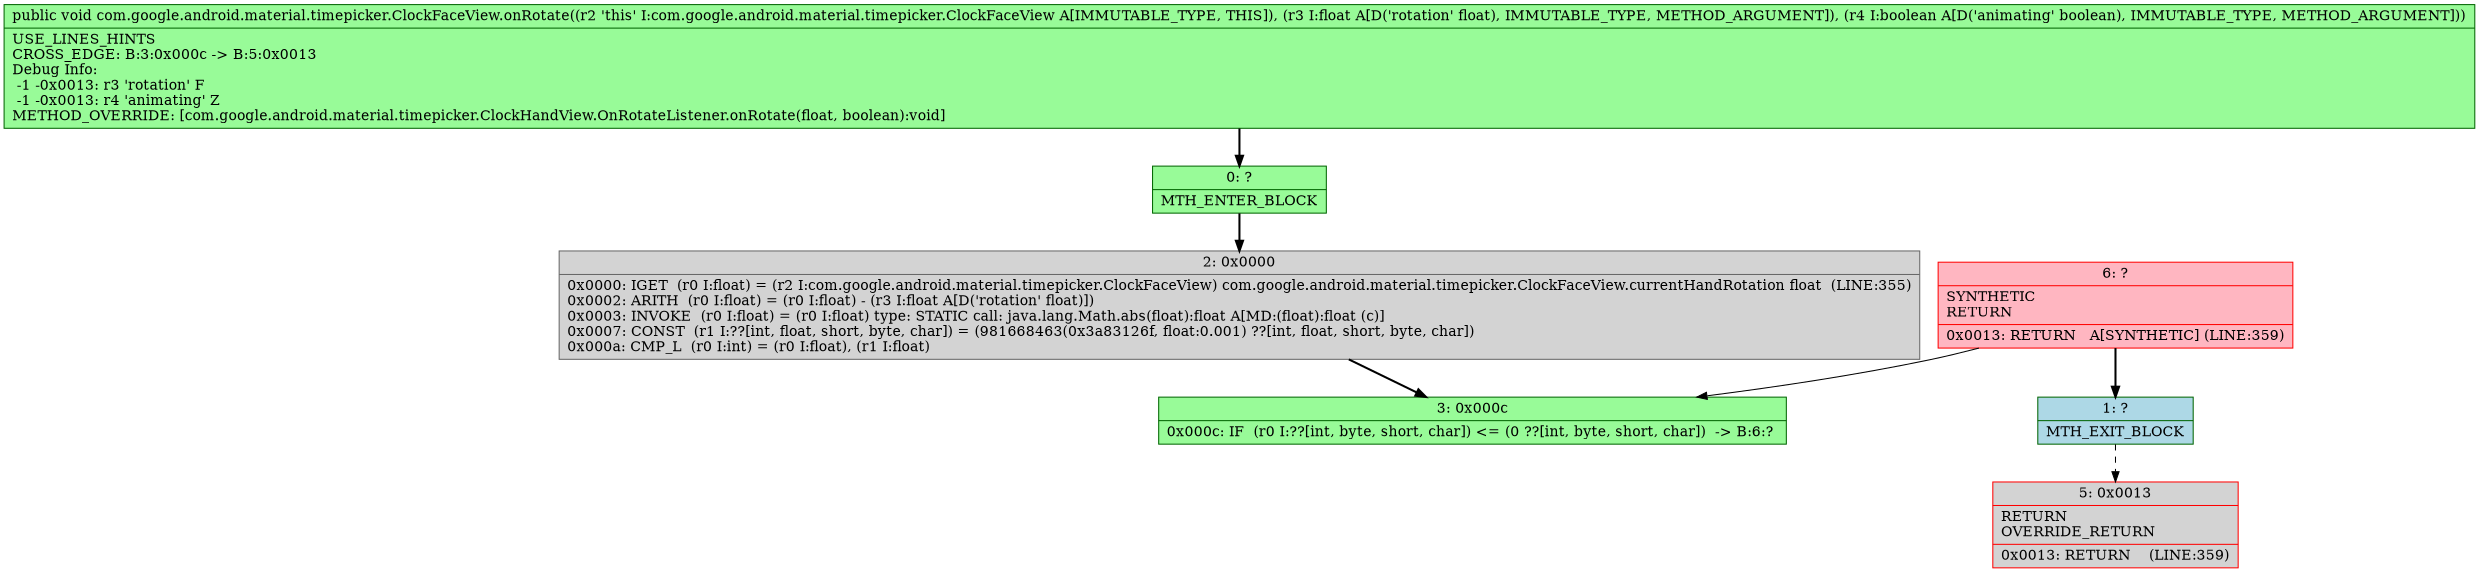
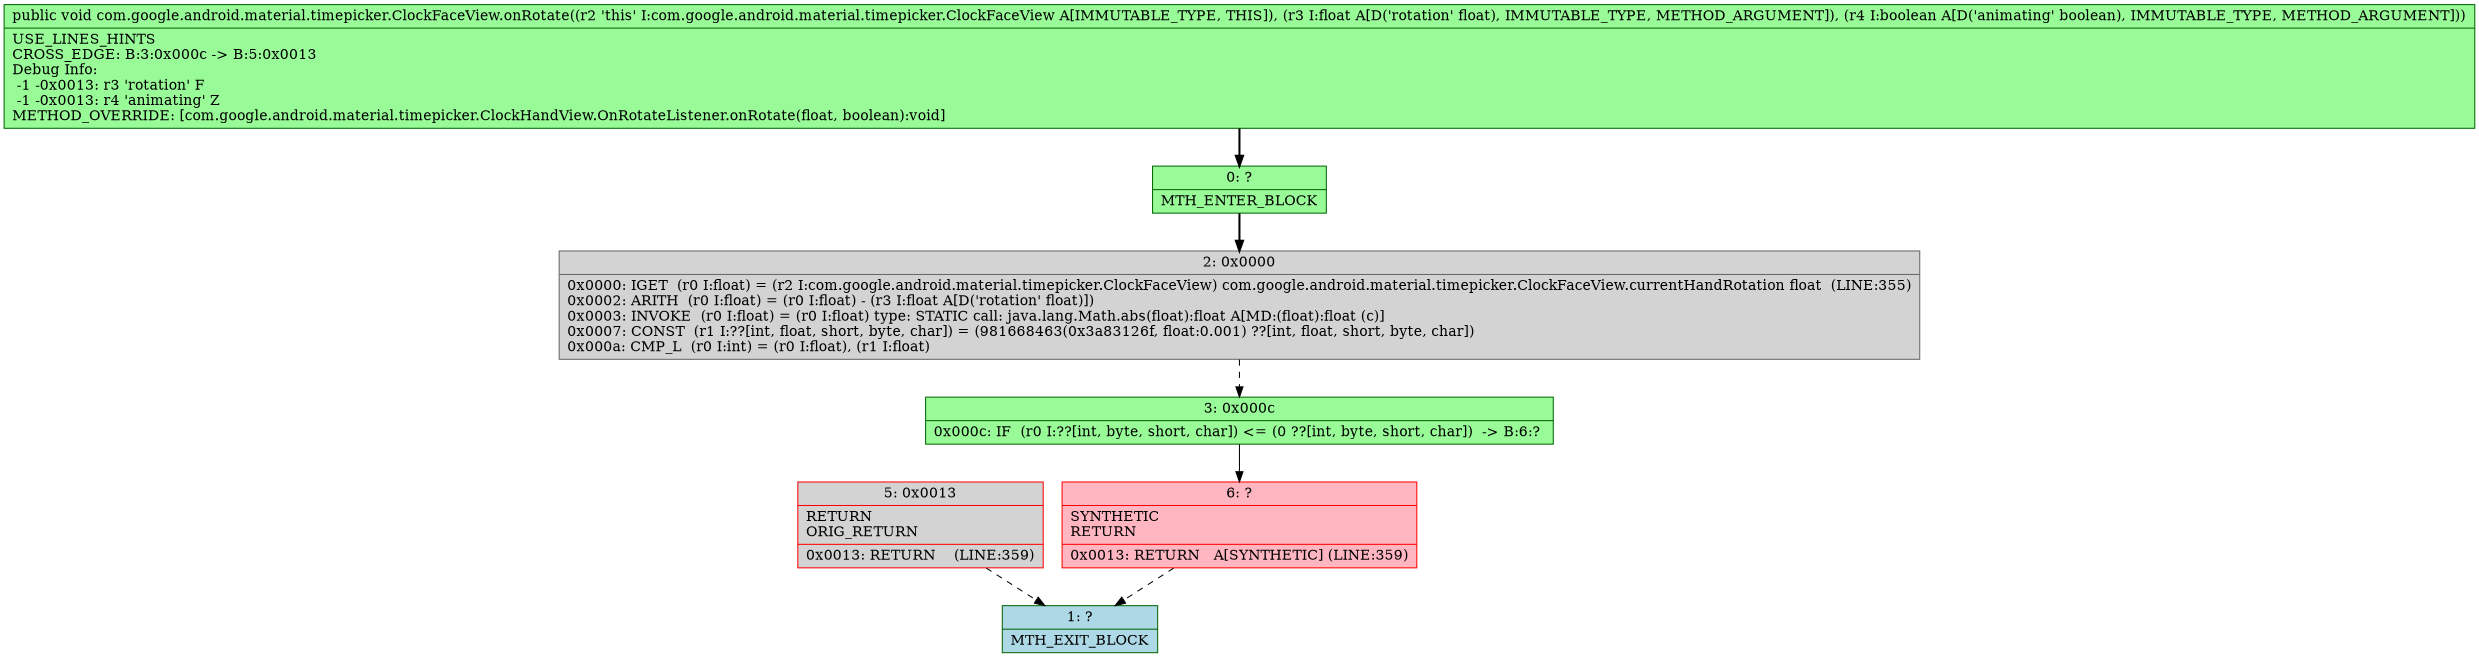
(2115, 367) -> (1149, 584)
(1383, 376) -> (1239, 373)
(1844, 376) -> (1239, 458)
(2115, 458) -> (1011, 584)
(2078, 532) -> (862, 532)
